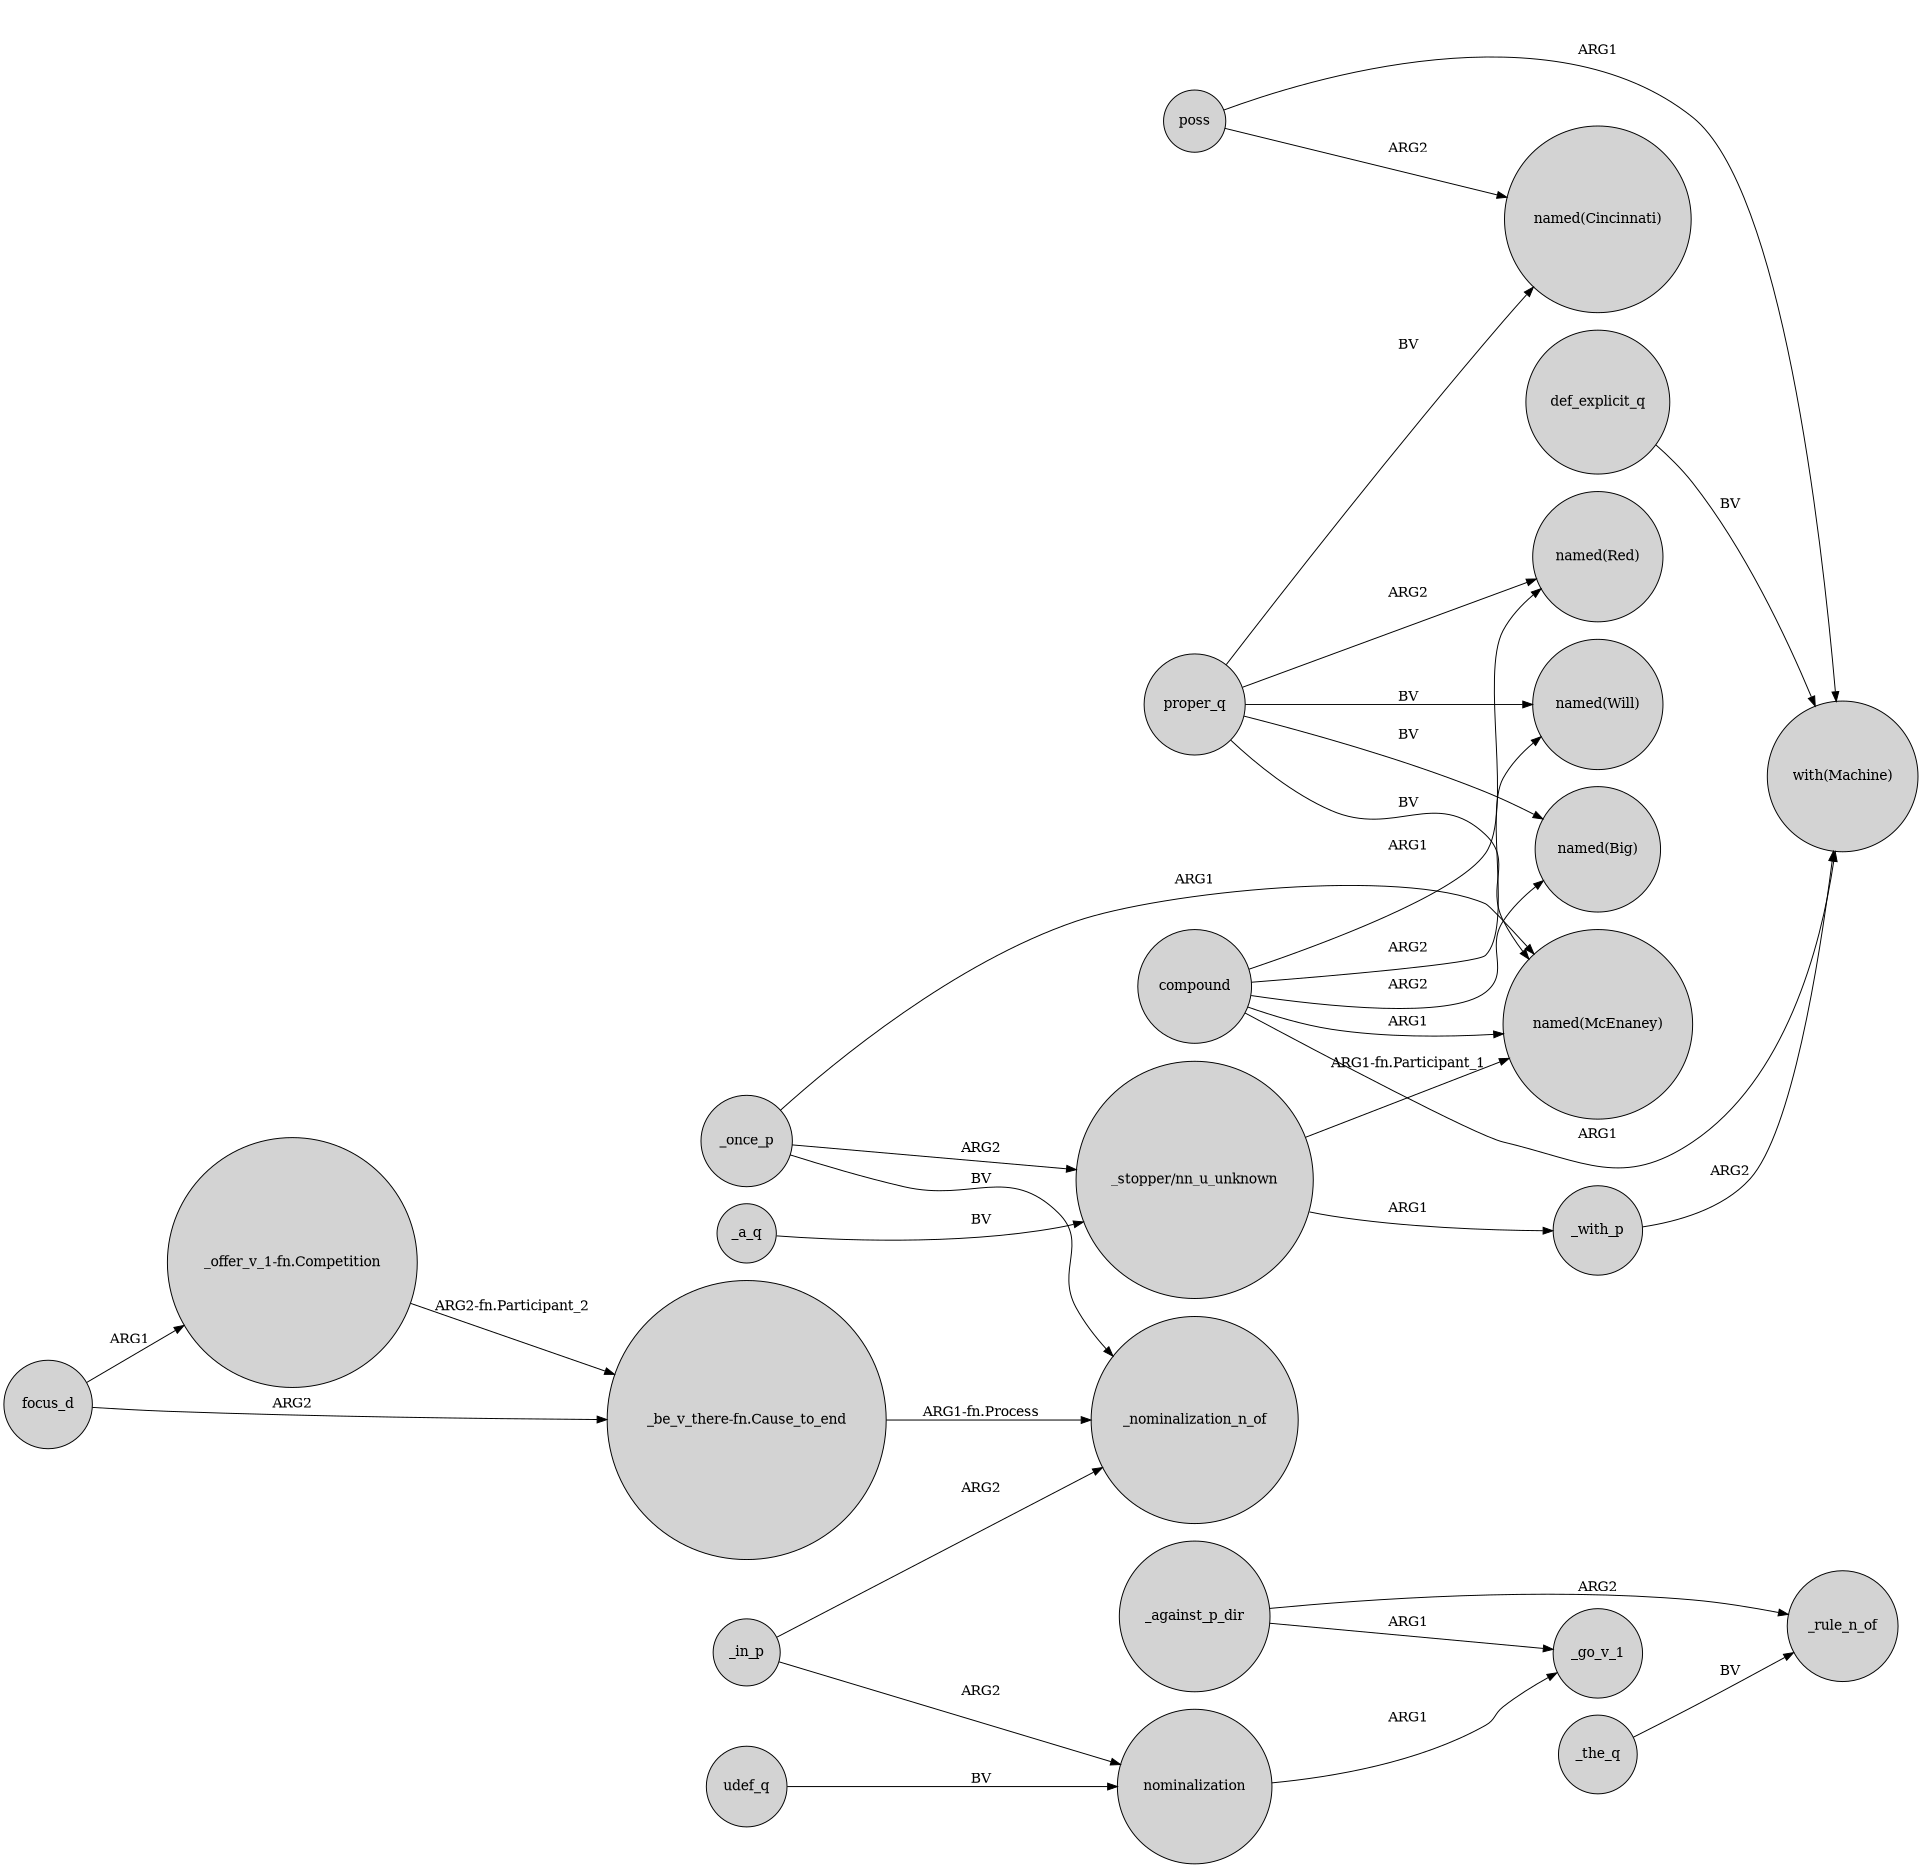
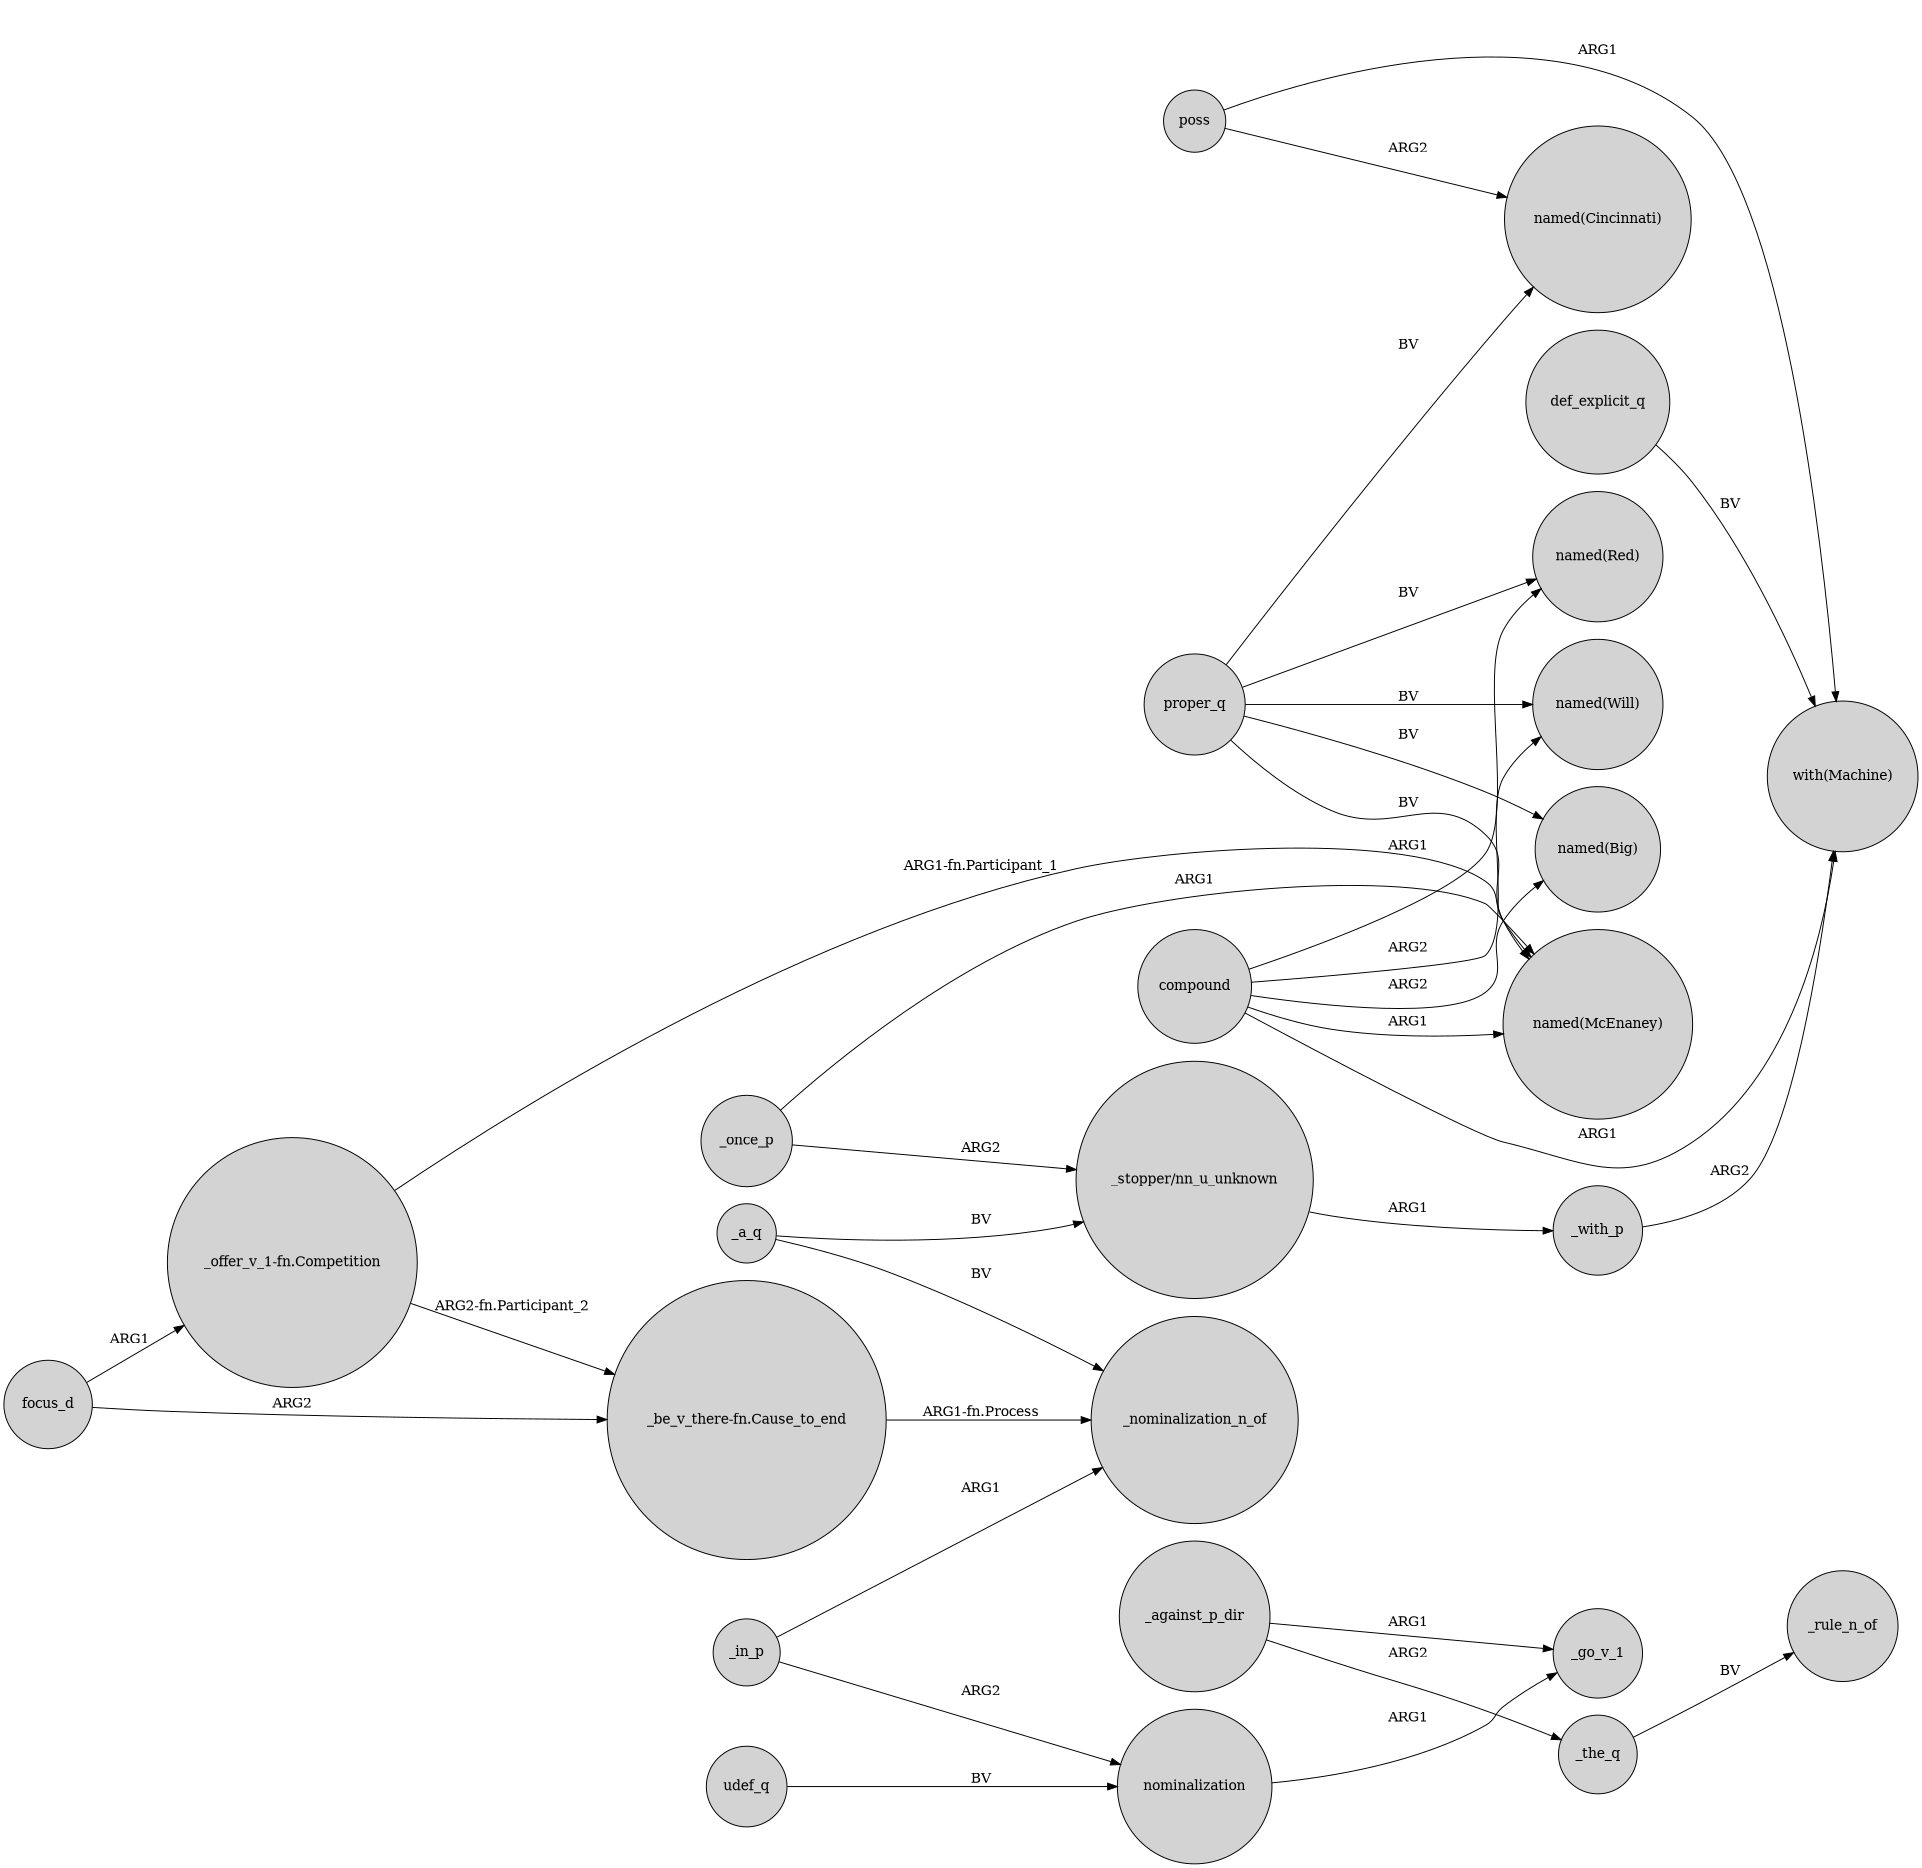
(1408, 593) -> (1408, 593)
(1398, 1101) -> (950, 905)
(1001, 1187) -> (939, 1292)
(981, 1489) -> (981, 1489)
(1524, 1594) -> (1410, 1686)
